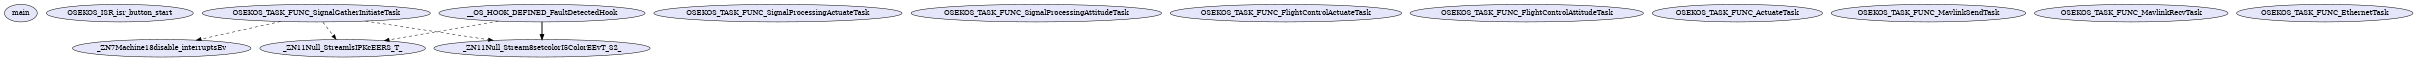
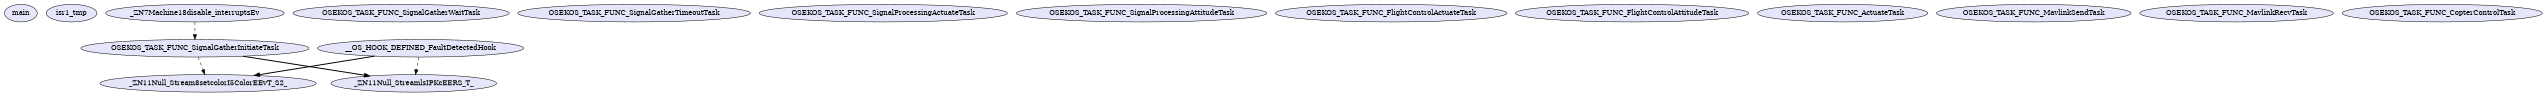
none -> (72, 13)
(120, 13) -> none
none -> (401, 13)
none -> (634, 13)
(2325, 13) -> none
none -> (2442, 13)
(328, 29) -> (298, 65)
(241, 30) -> (195, 28)
